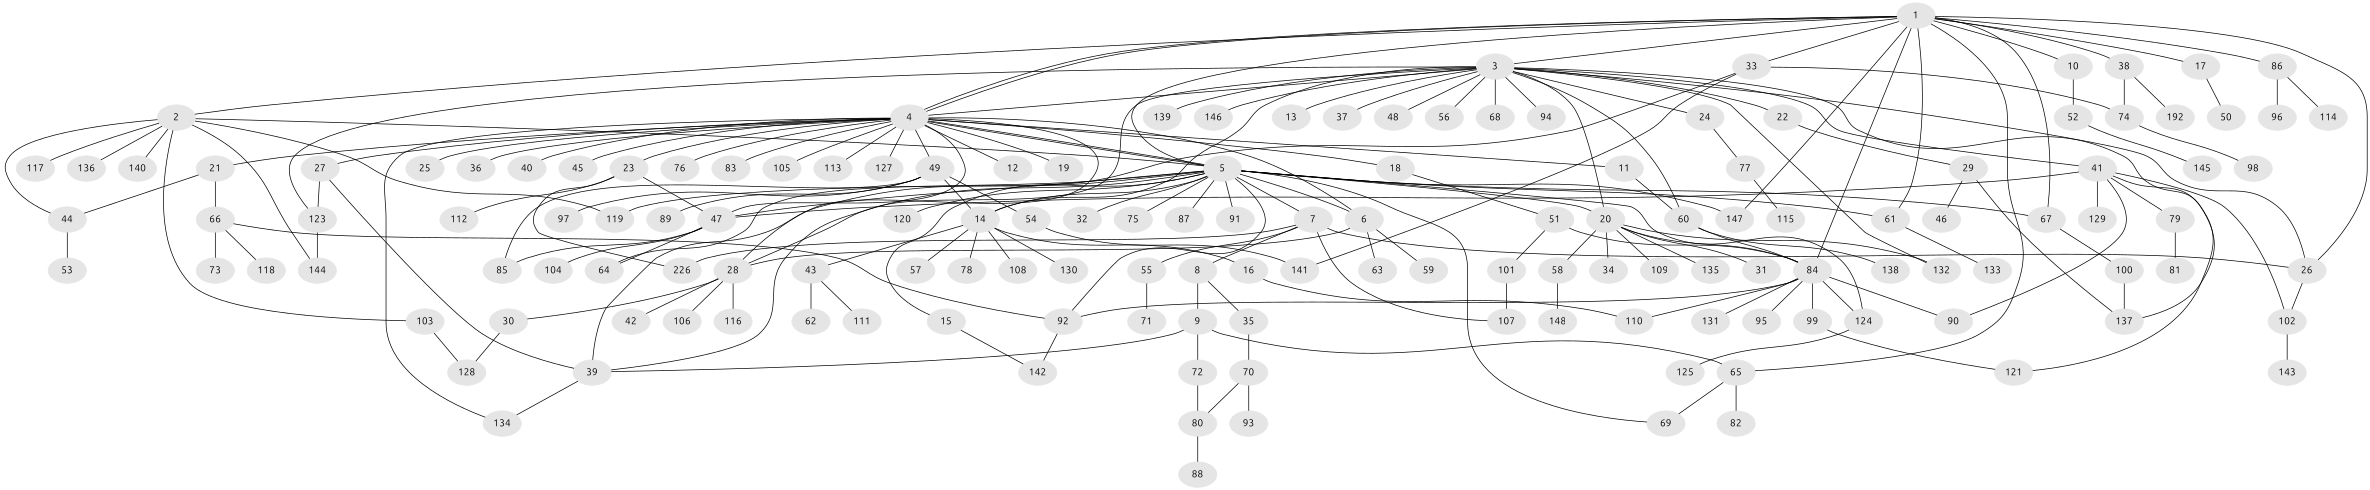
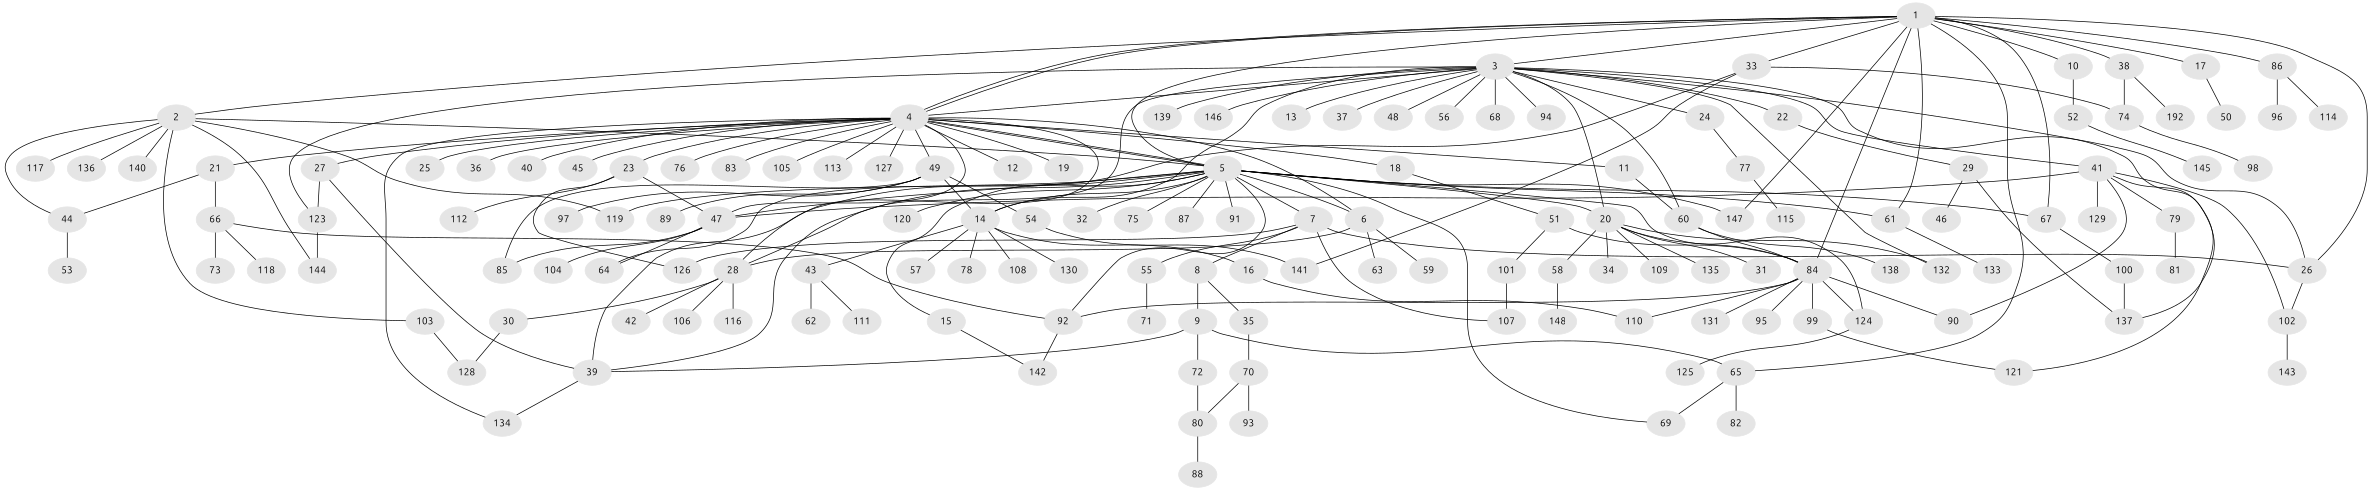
(682, 271) -> (682, 271)
